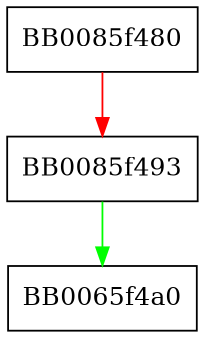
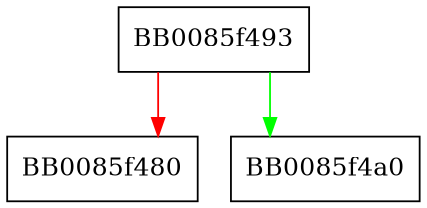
(102, 95) -> (158, 95)
(102, 298) -> (325, 169)
